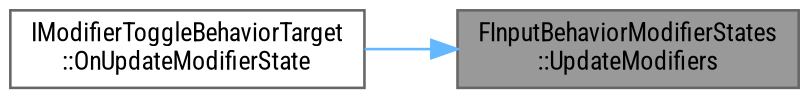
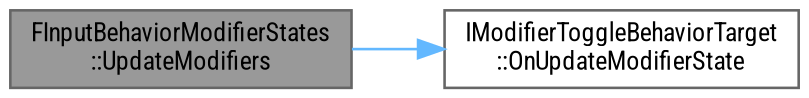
(398, 49) -> (385, 49)
